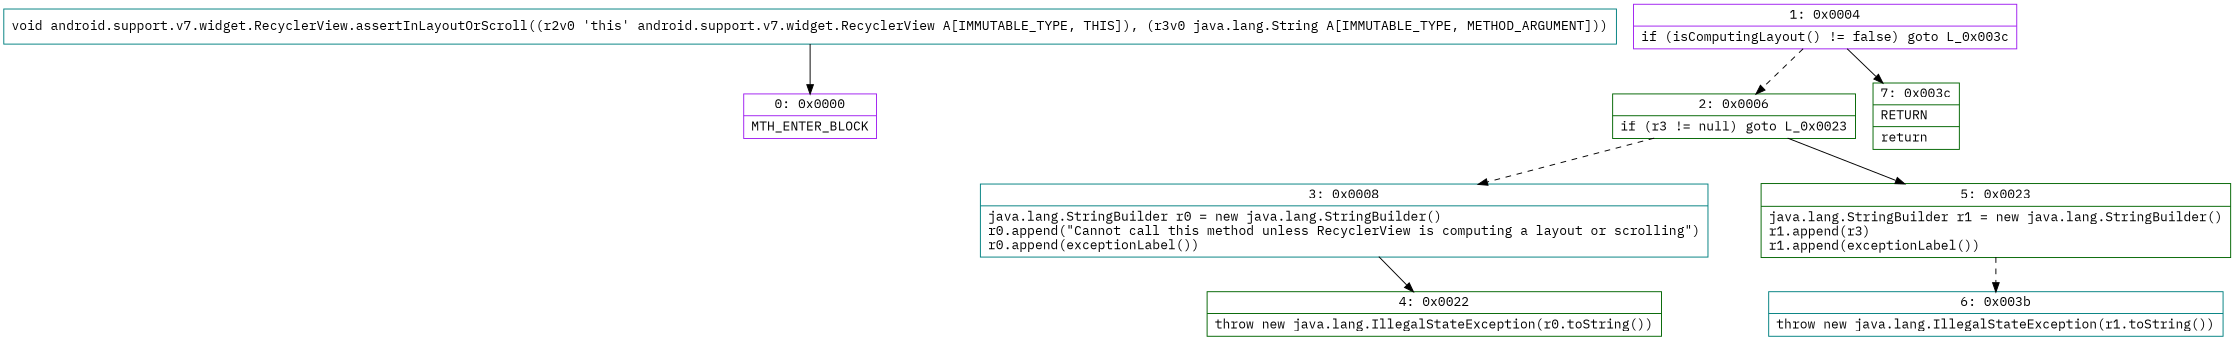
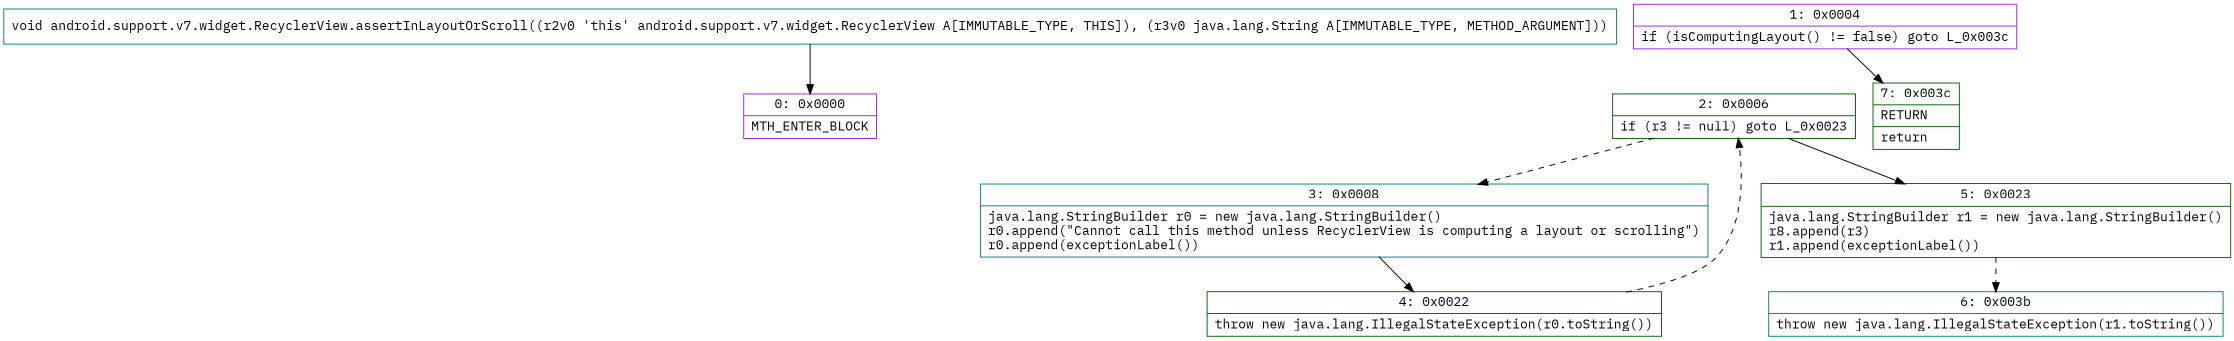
(1783, 68) -> (1722, 250)
(1820, 231) -> (1820, 231)
